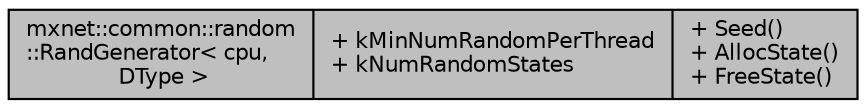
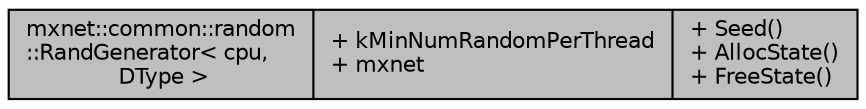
(453, 65) -> (378, 65)
